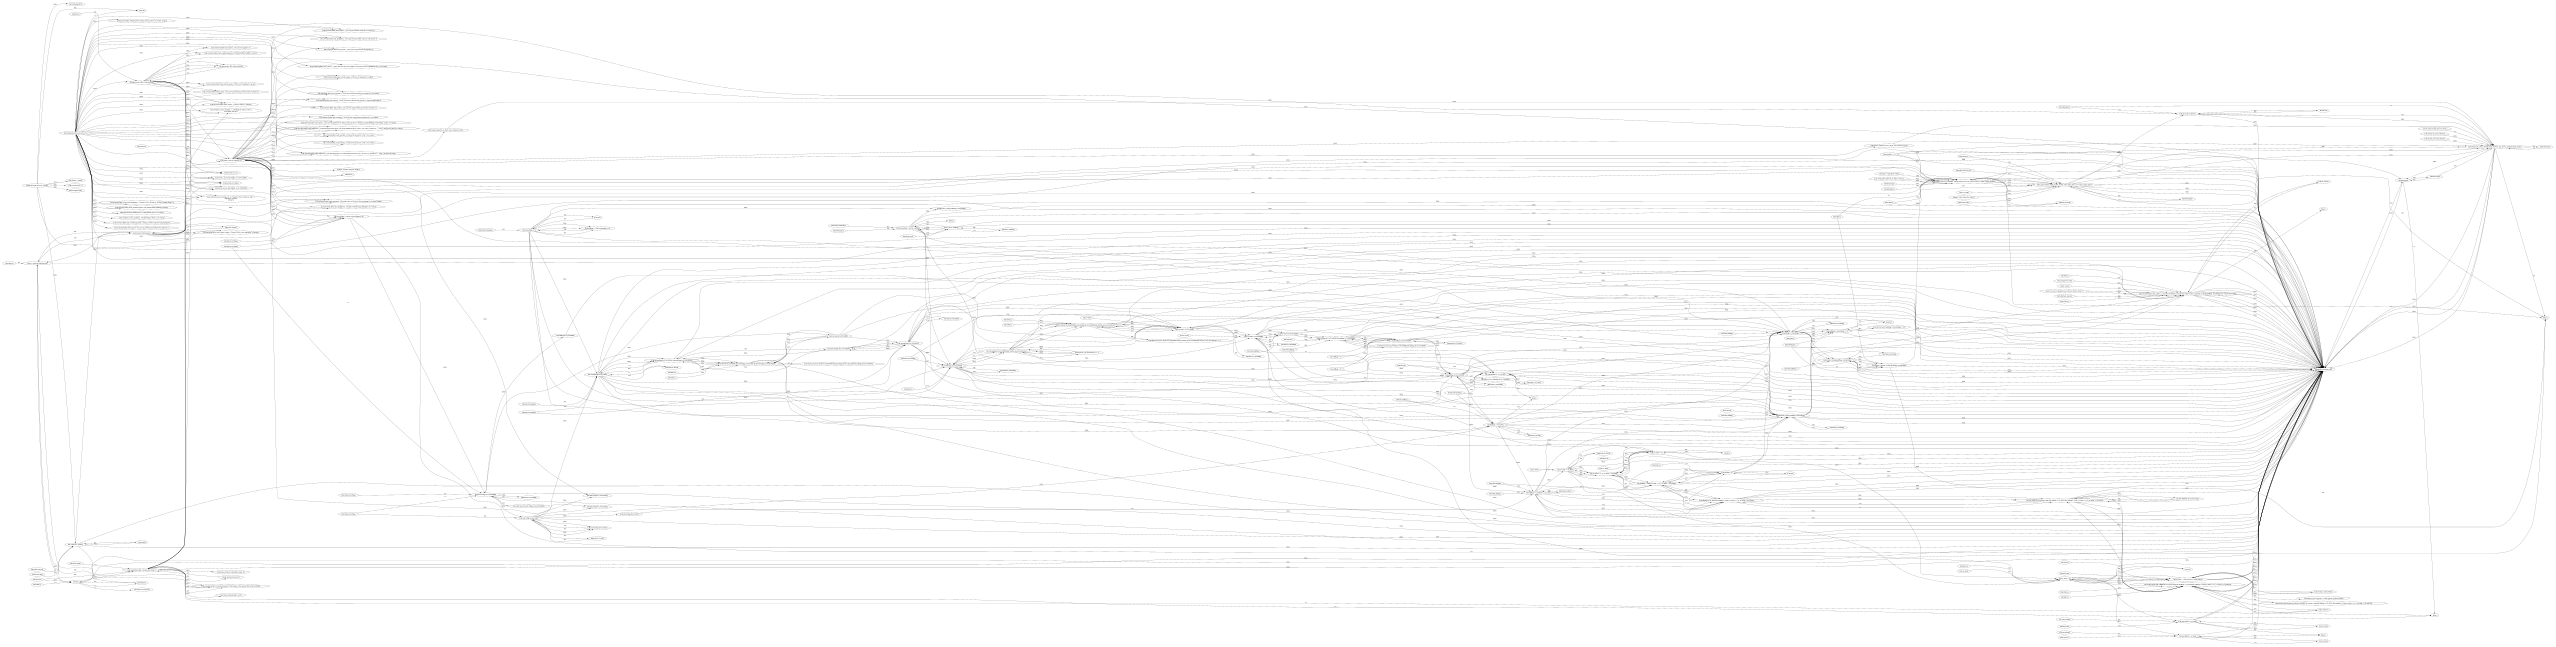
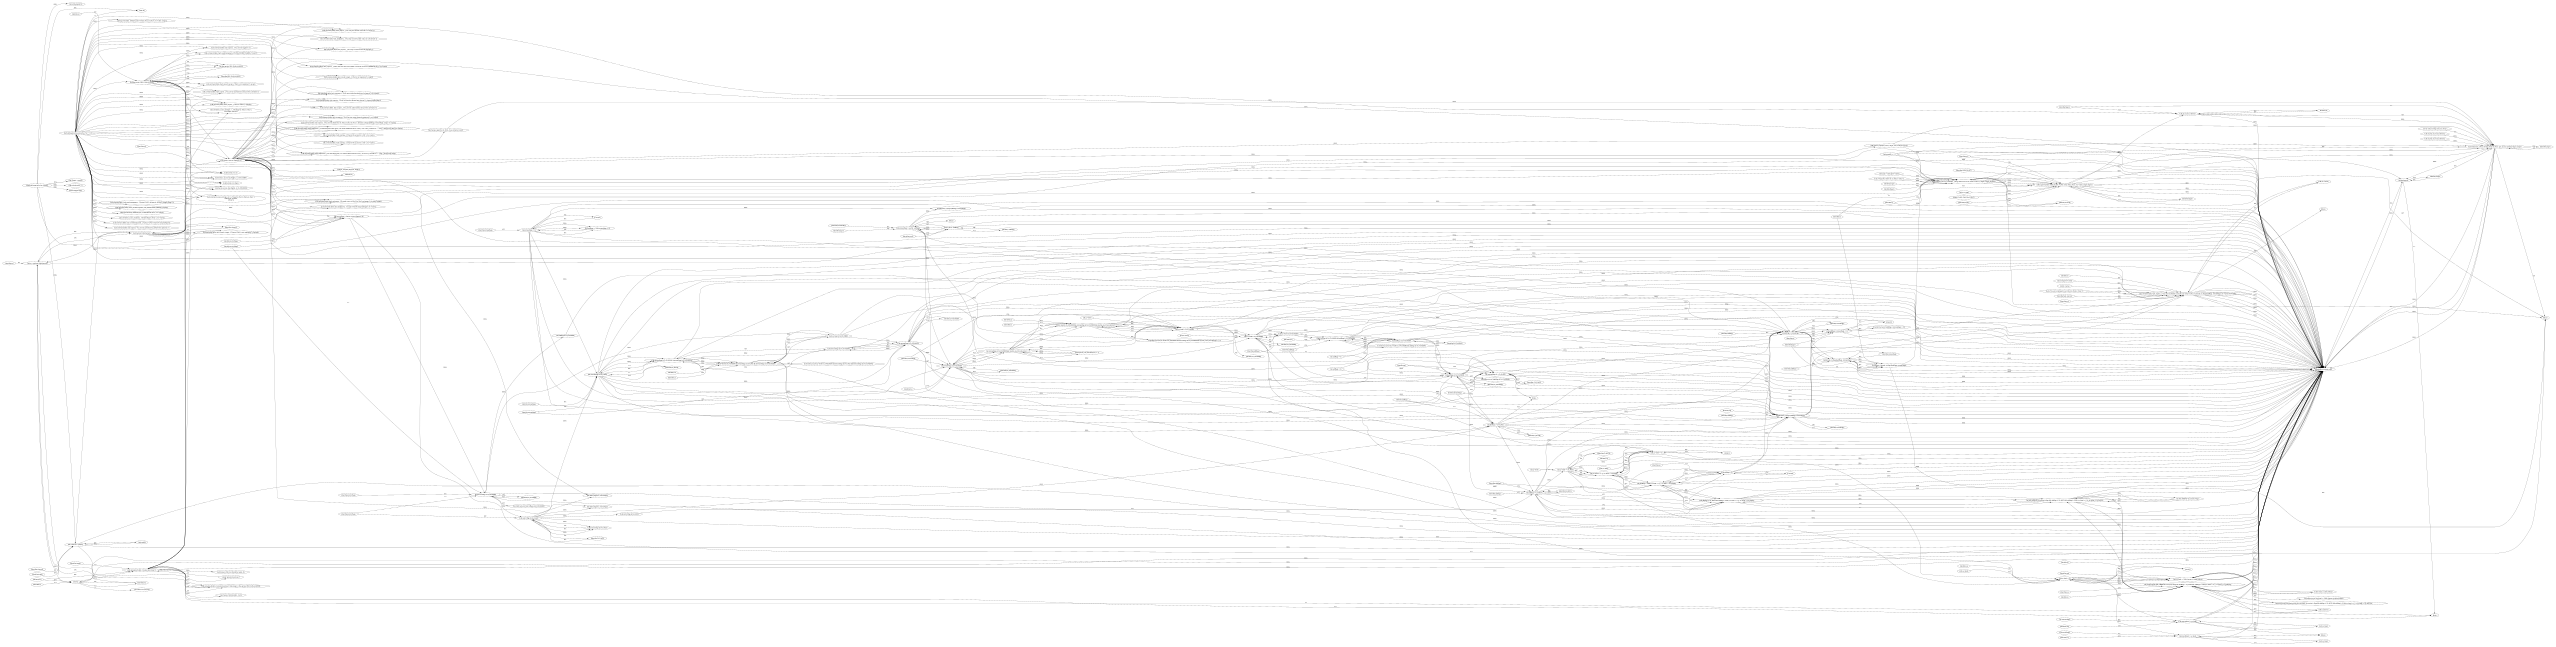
none -> (231, 76)
